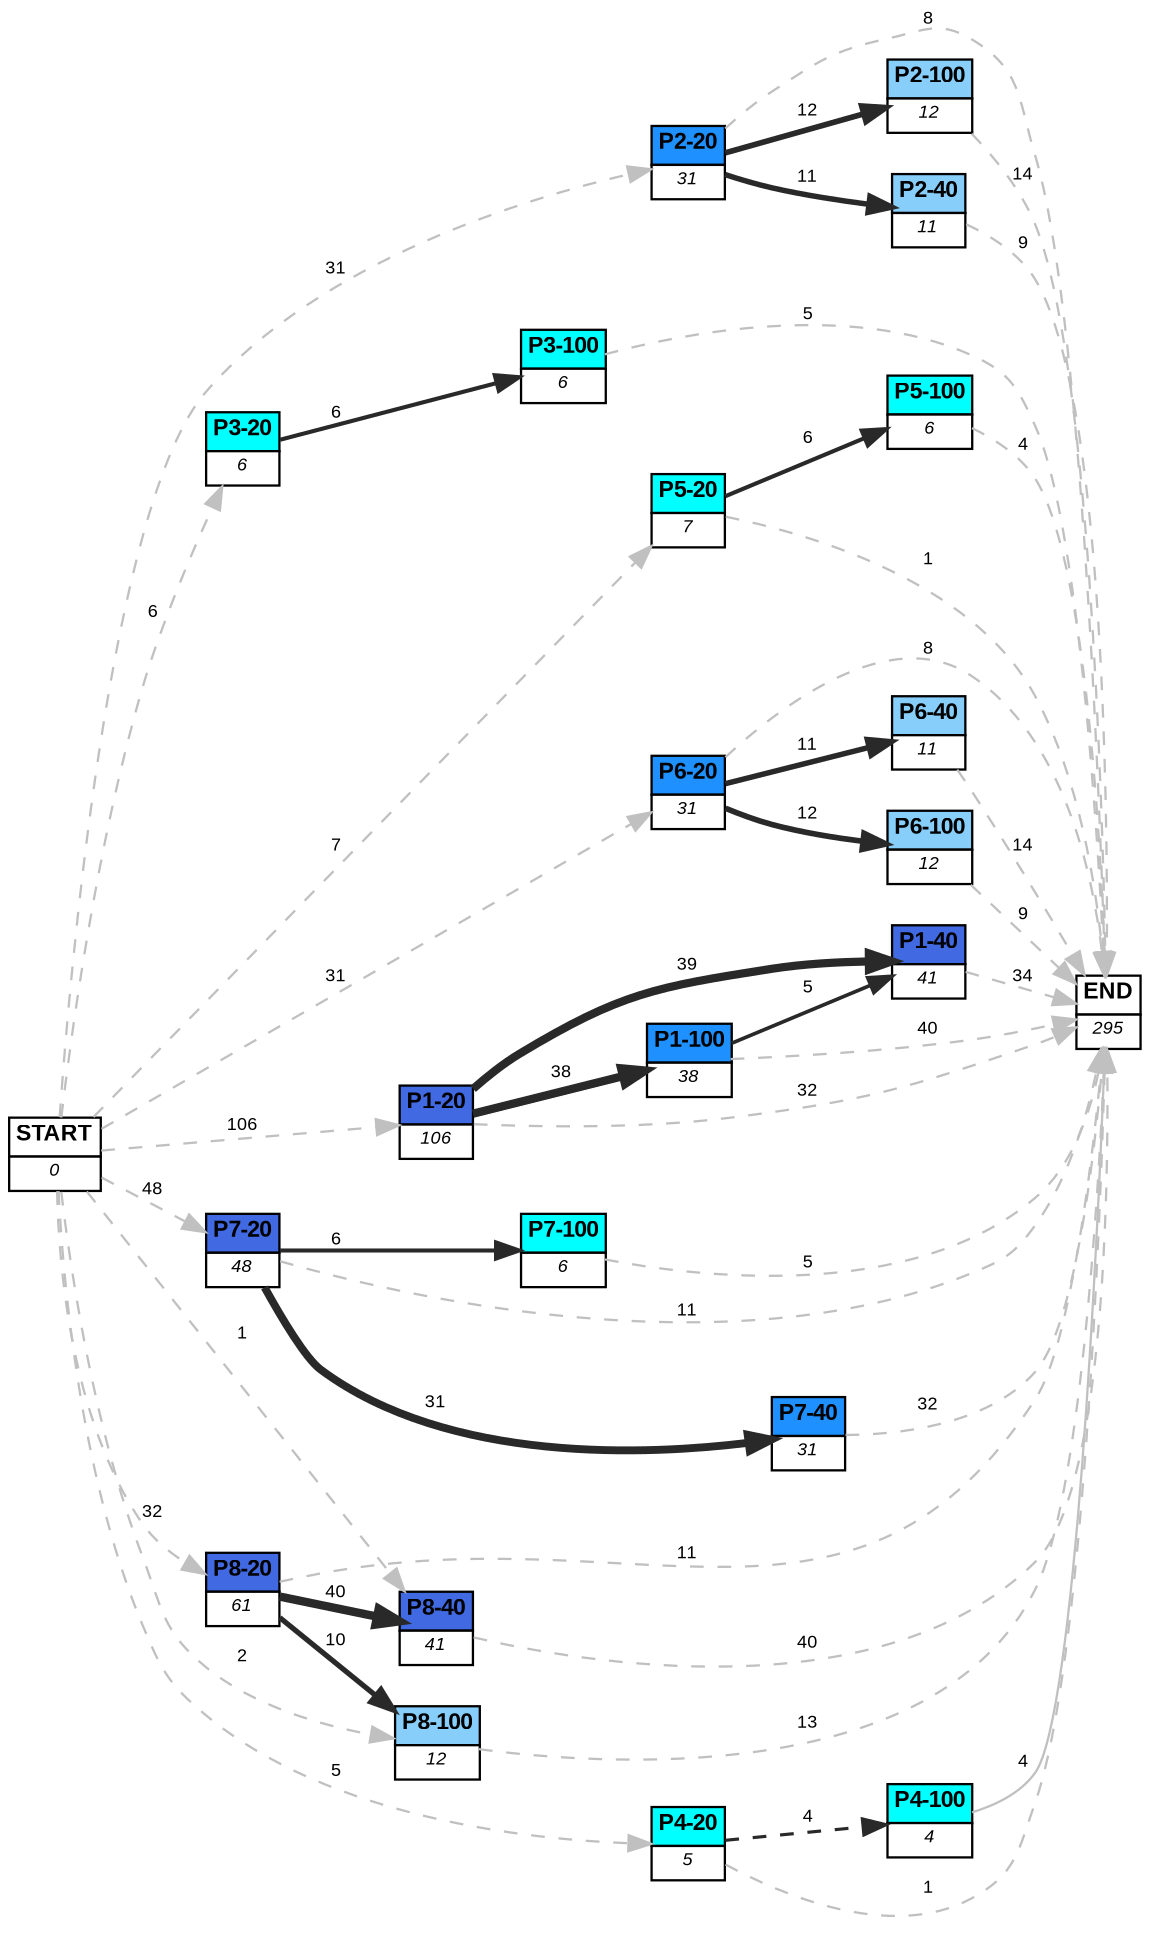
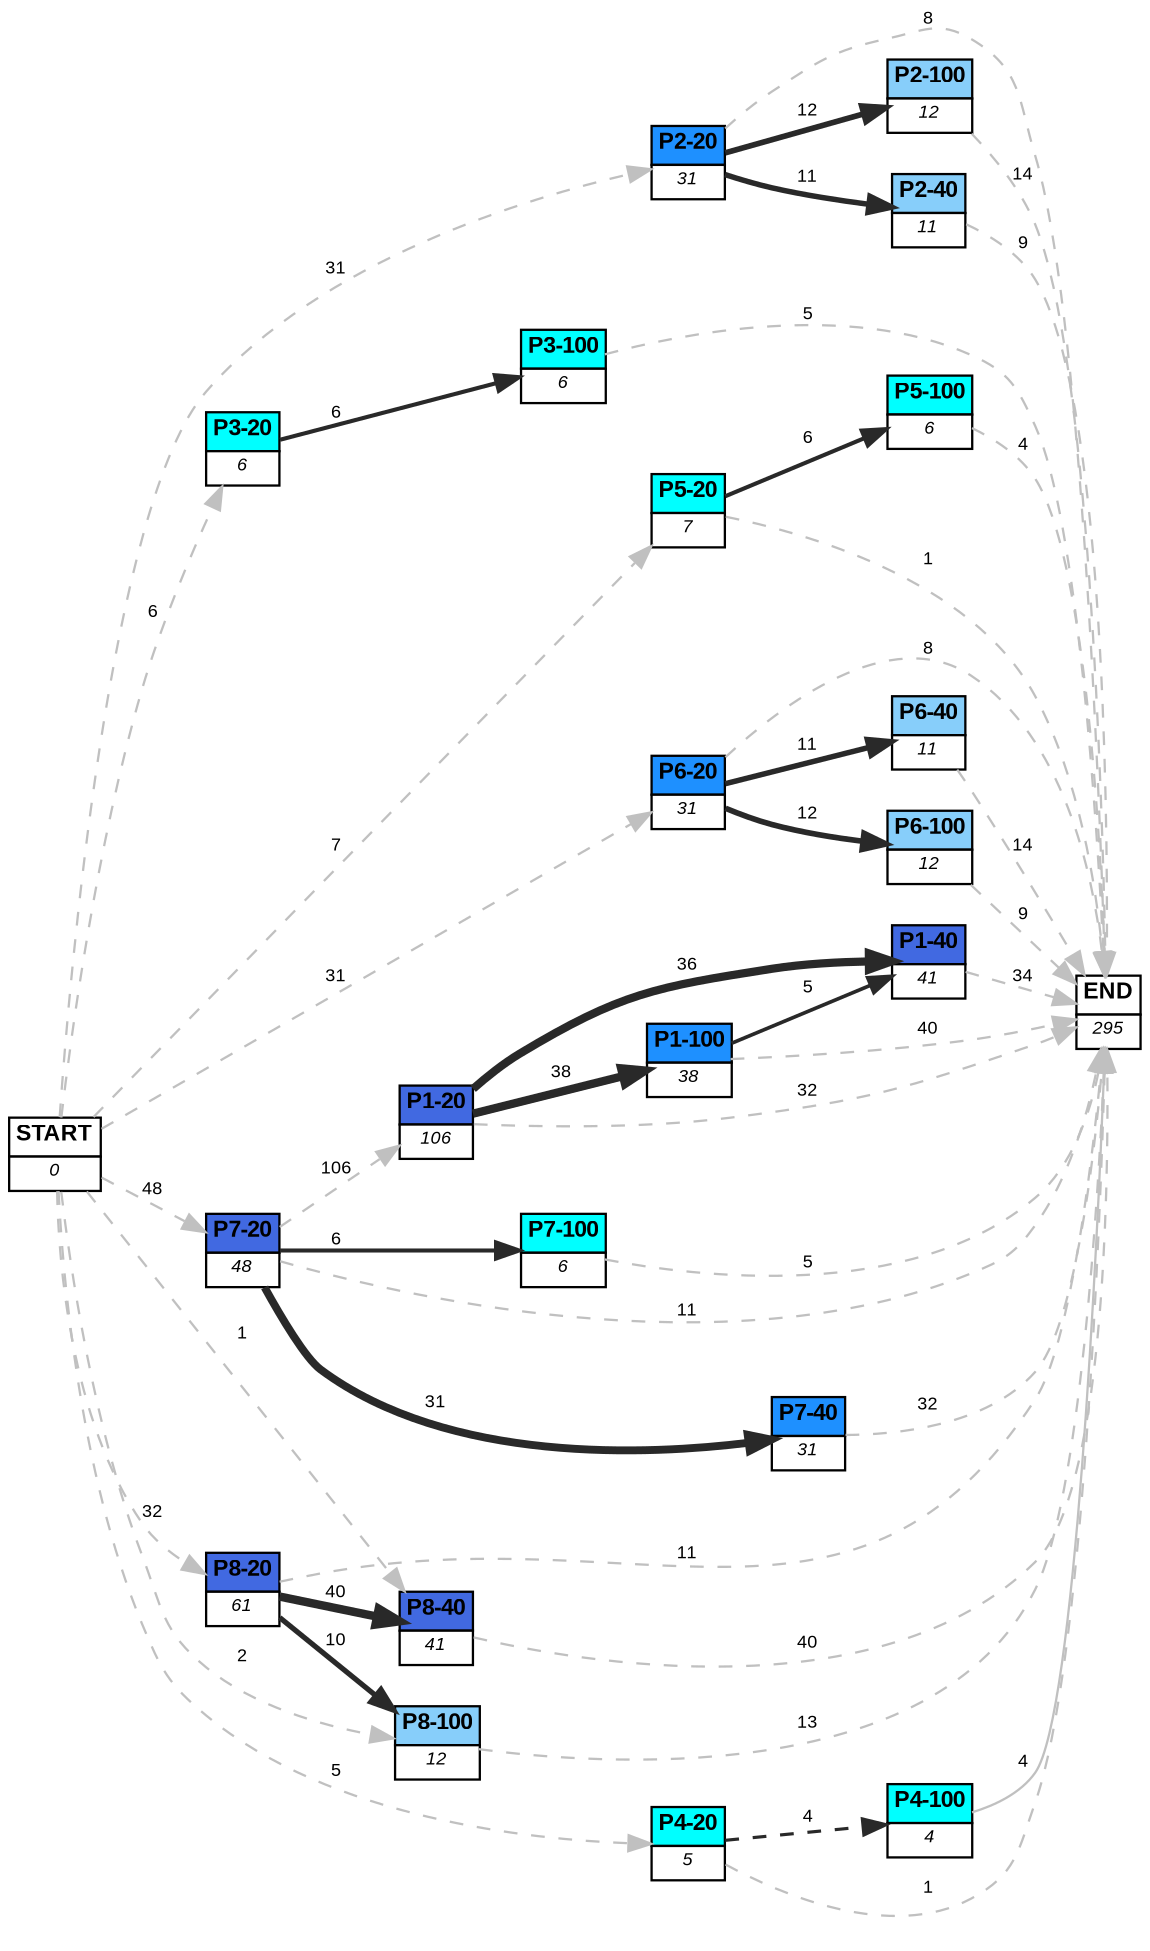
(688, 965) -> (688, 965)
(238, 1139) -> (330, 1193)
